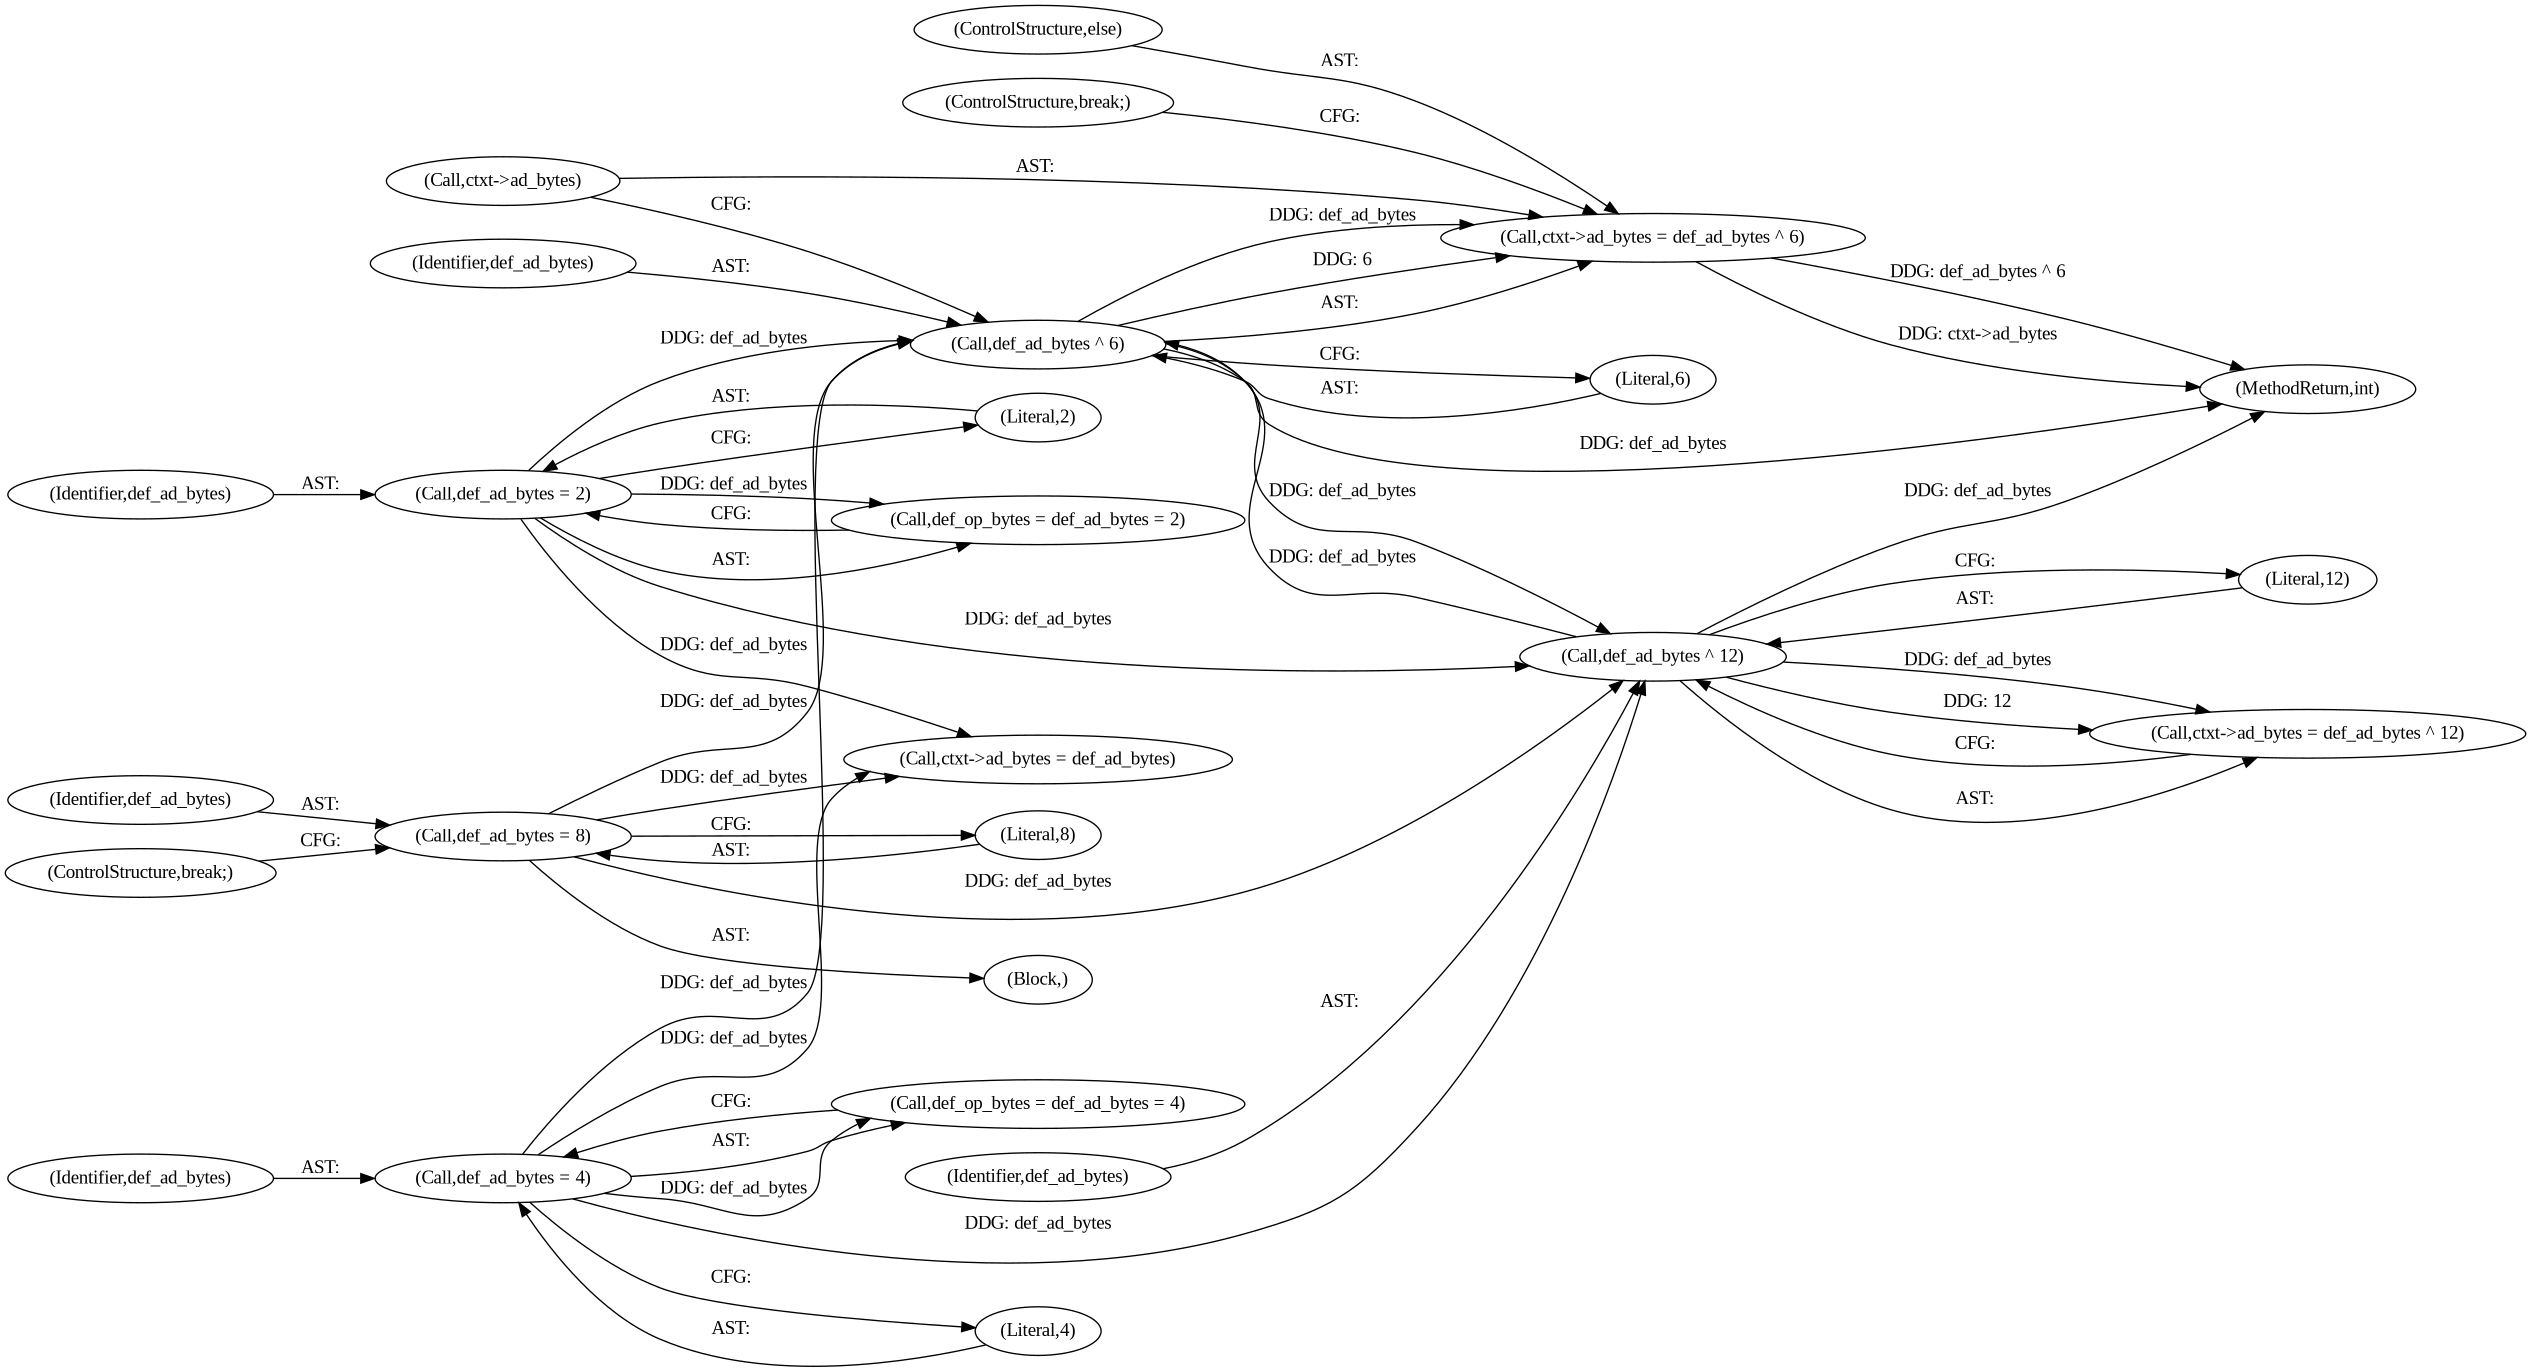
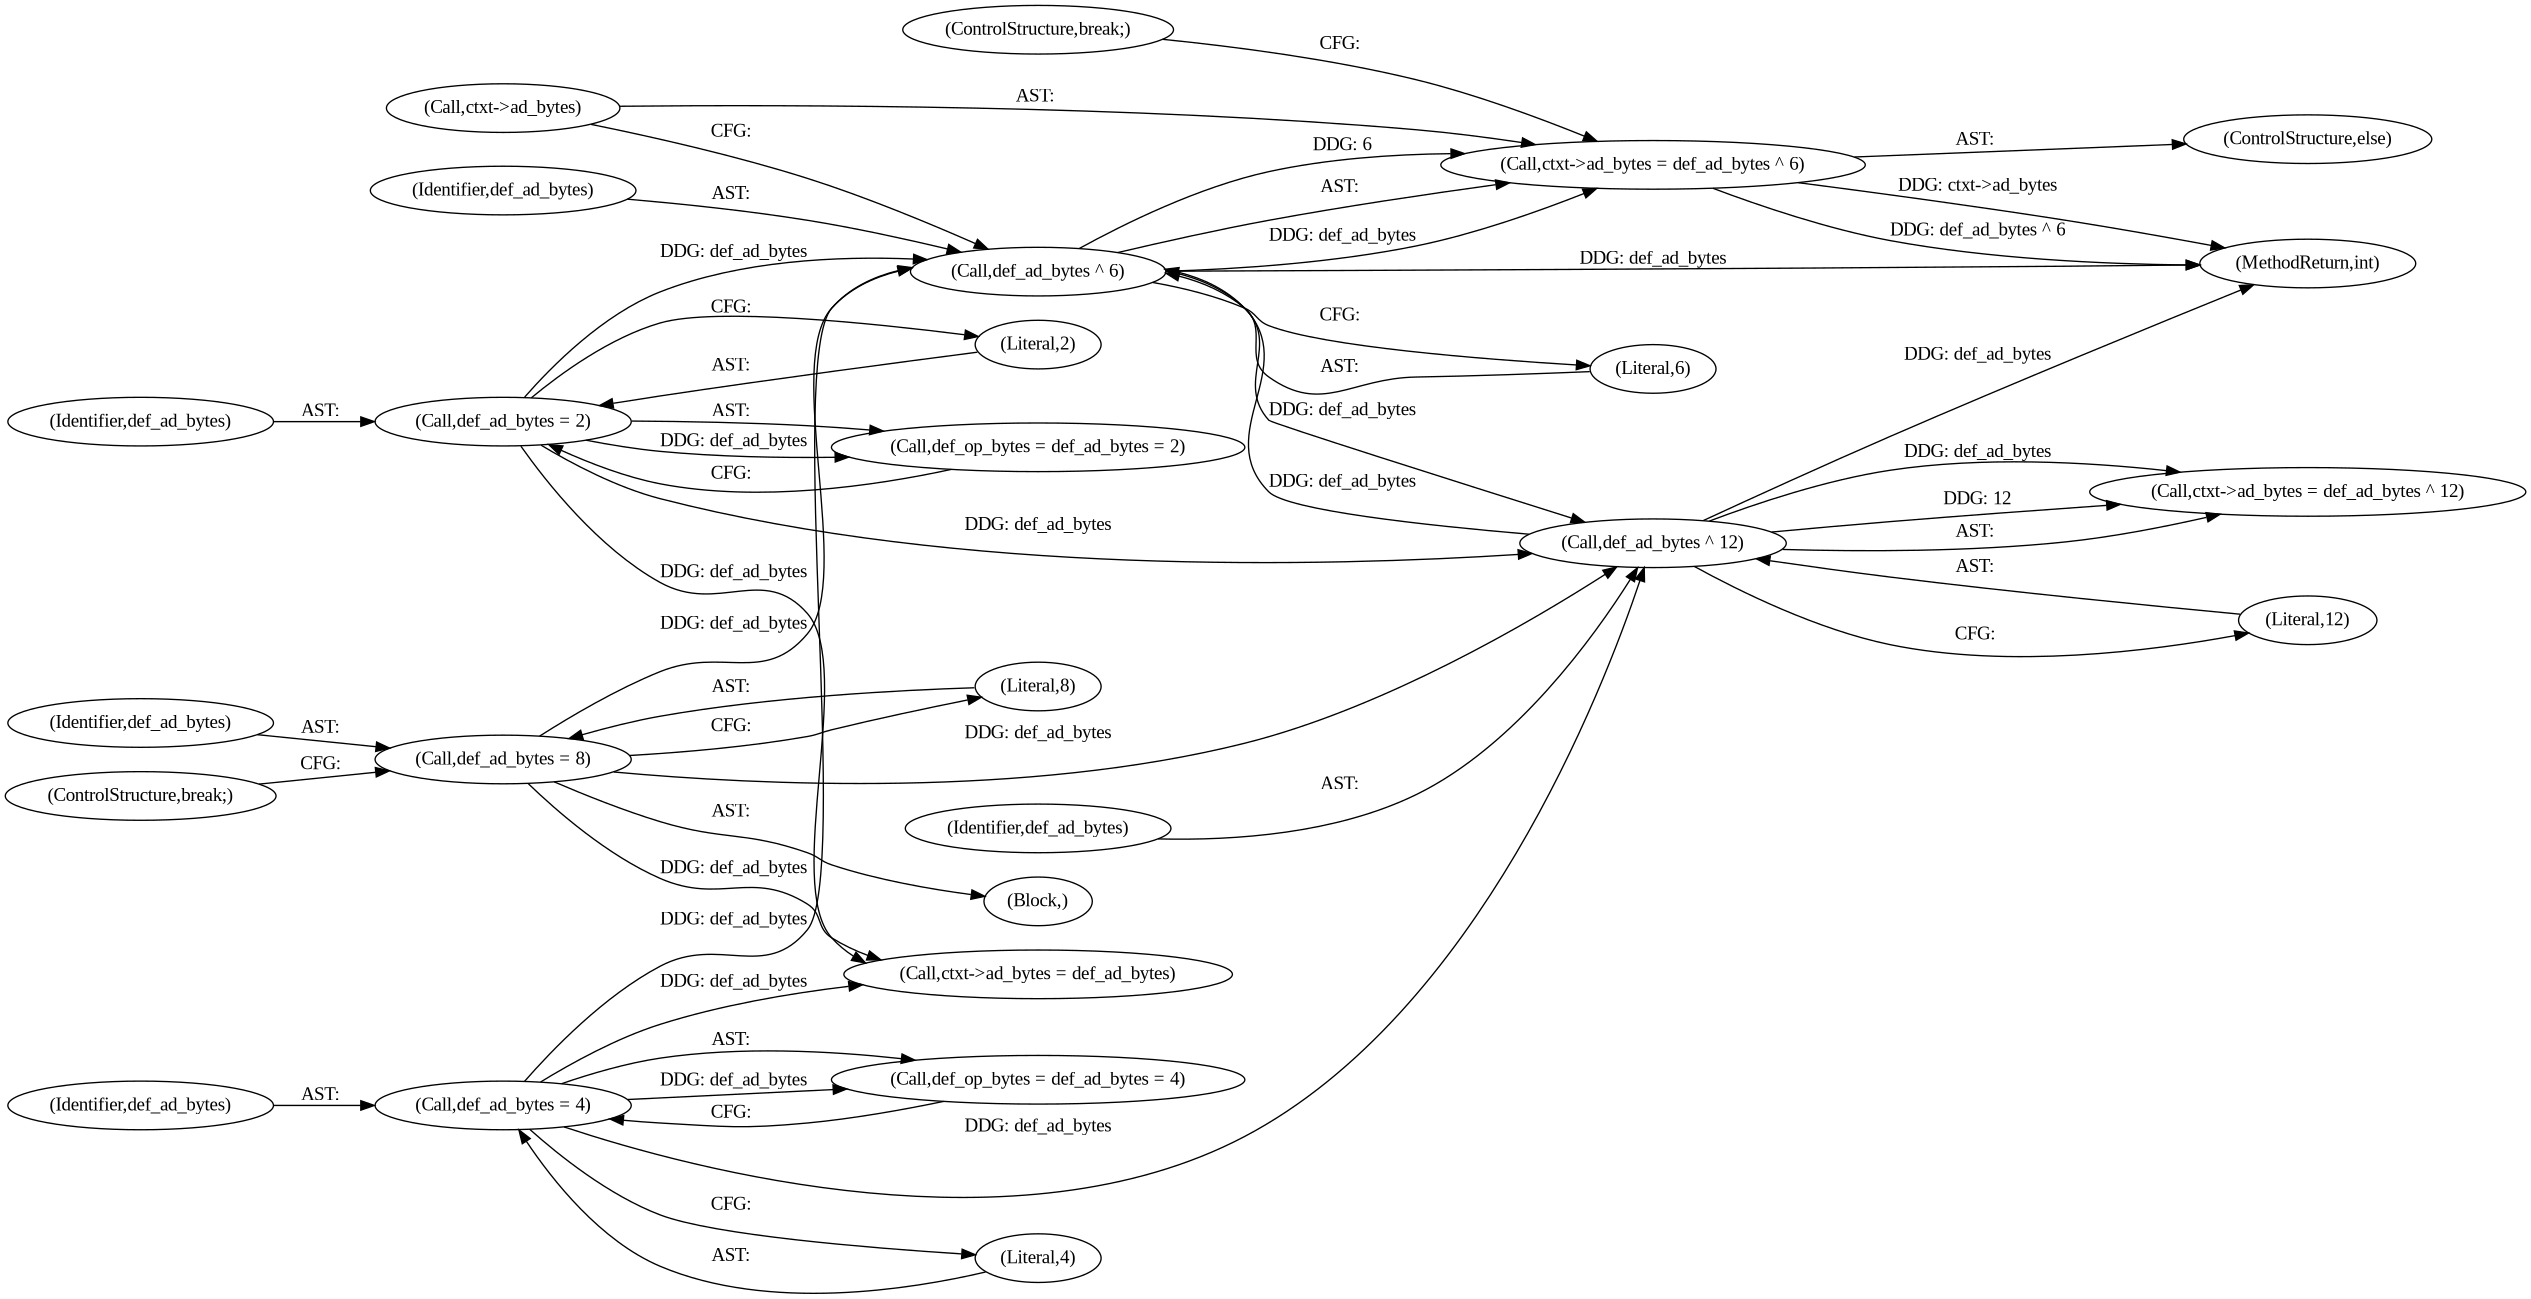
(1382, 90) -> (2013, 151)
(1943, 762) -> none
